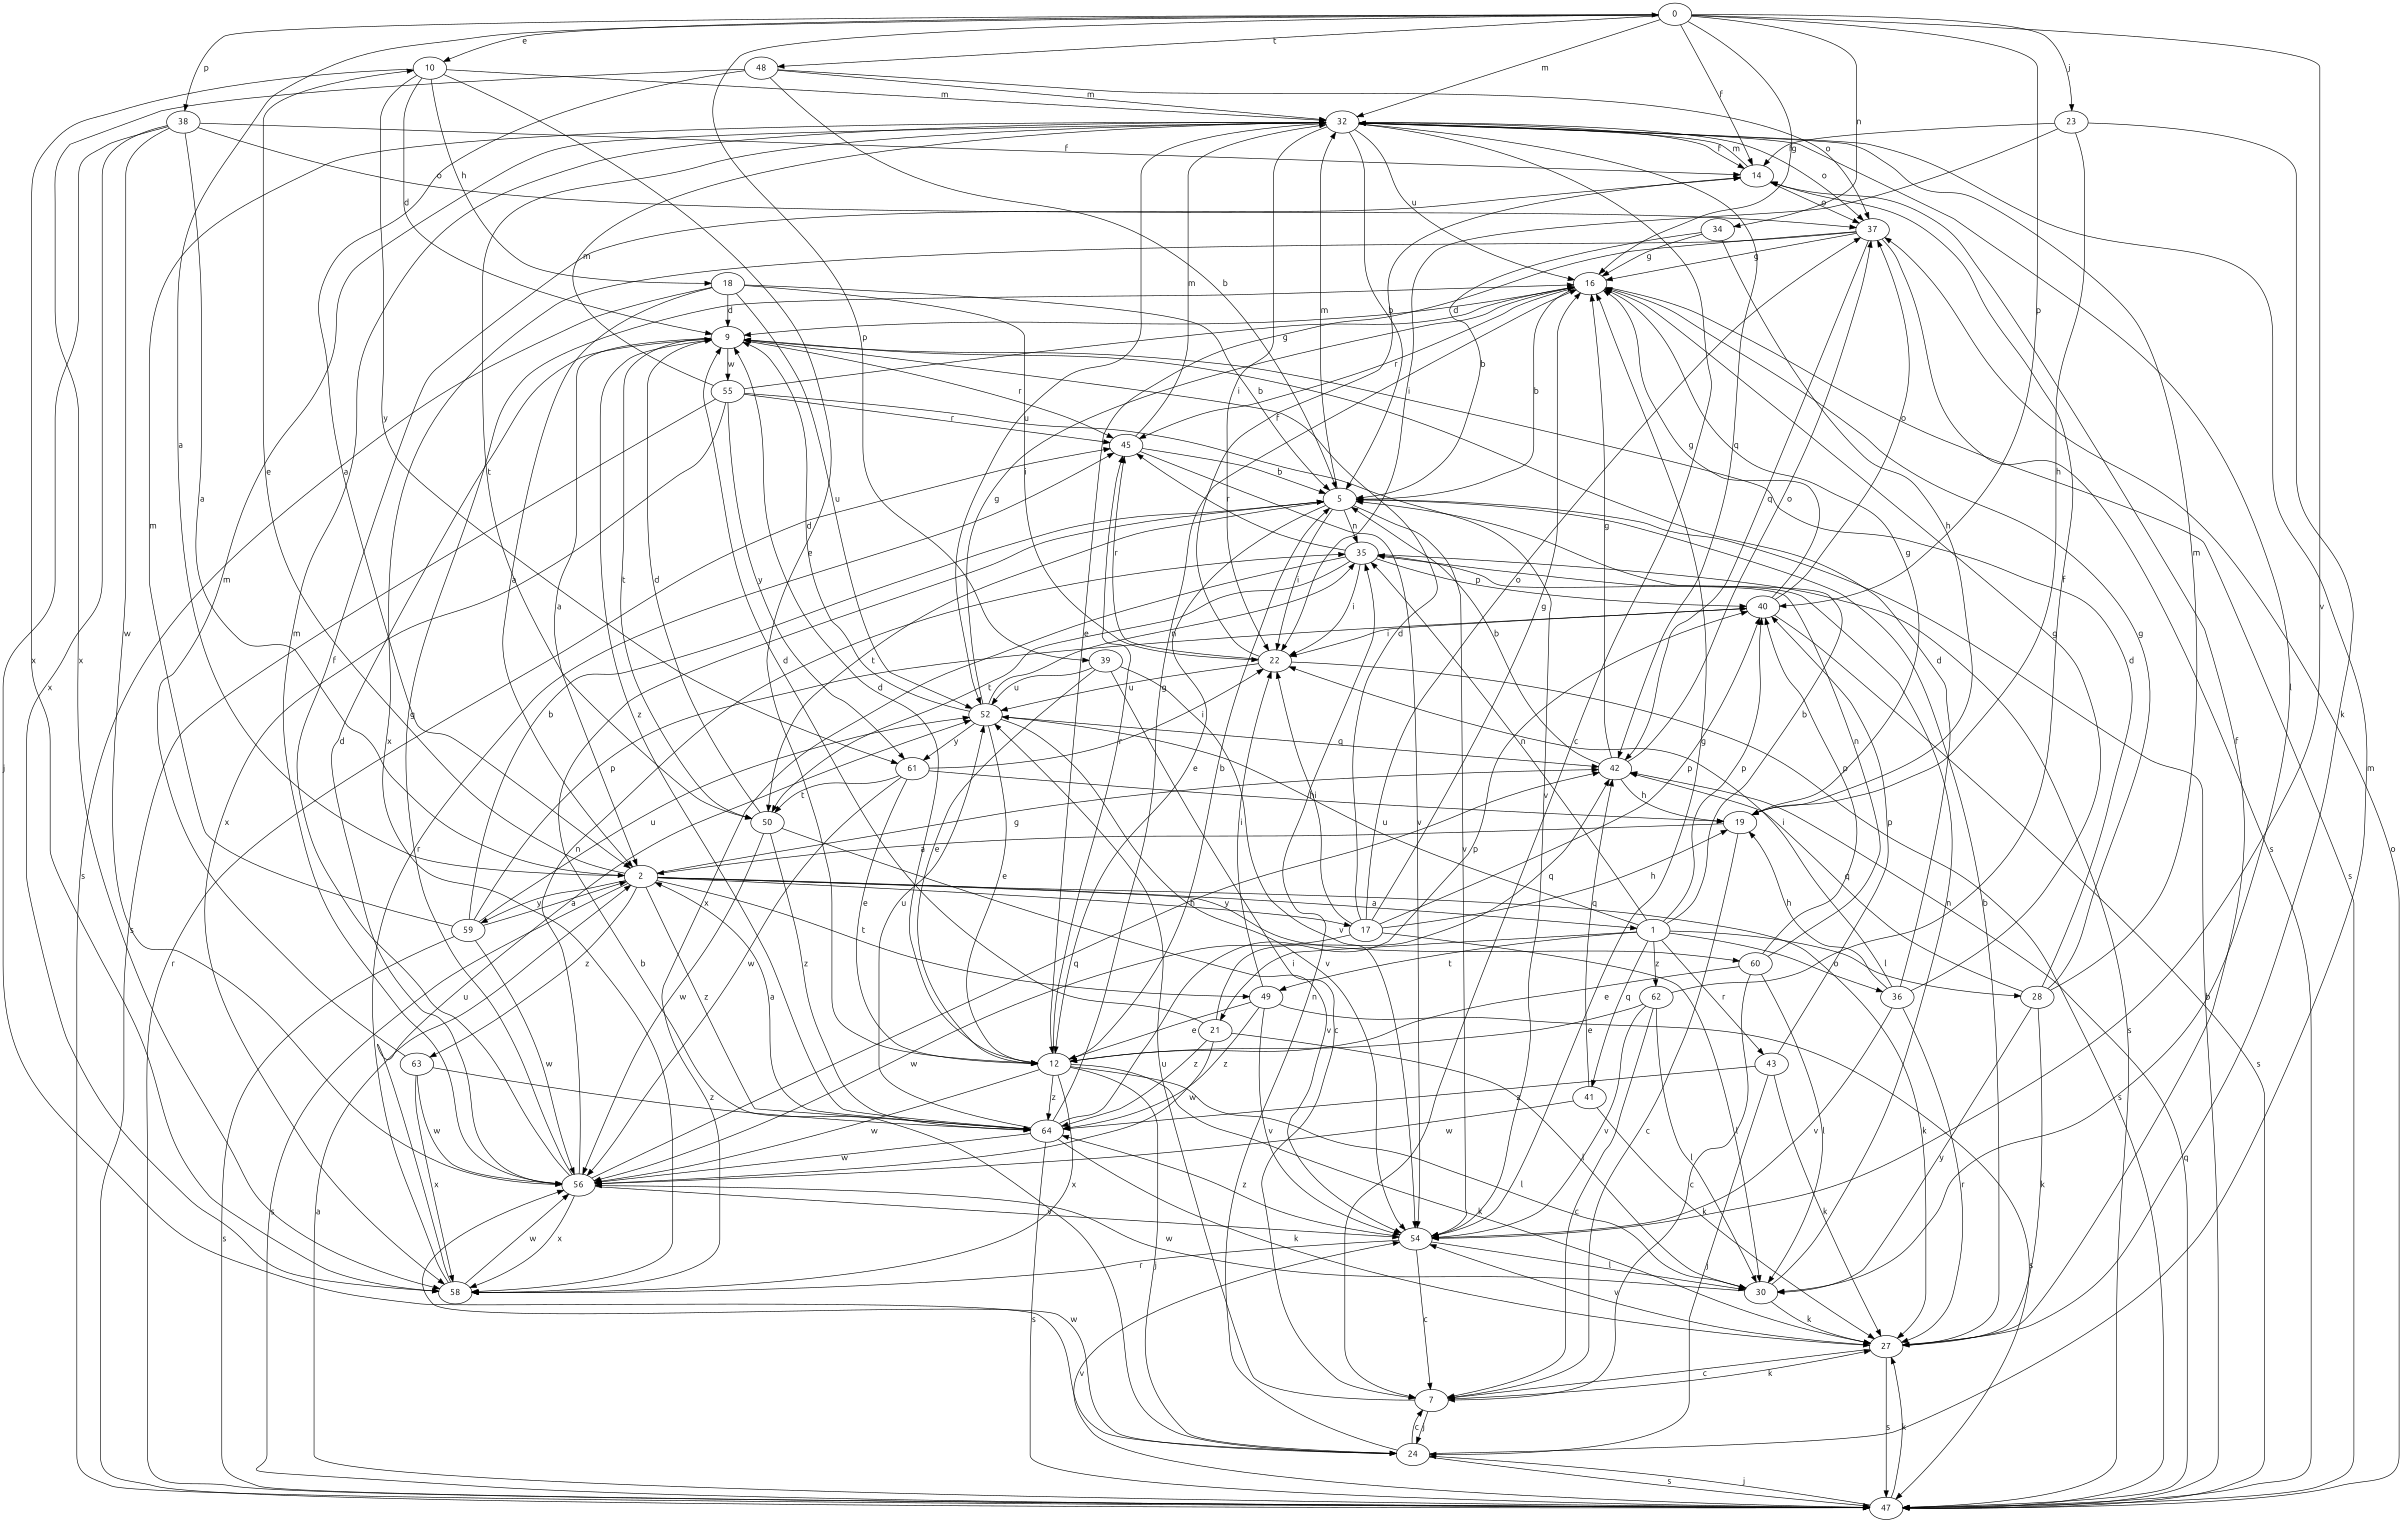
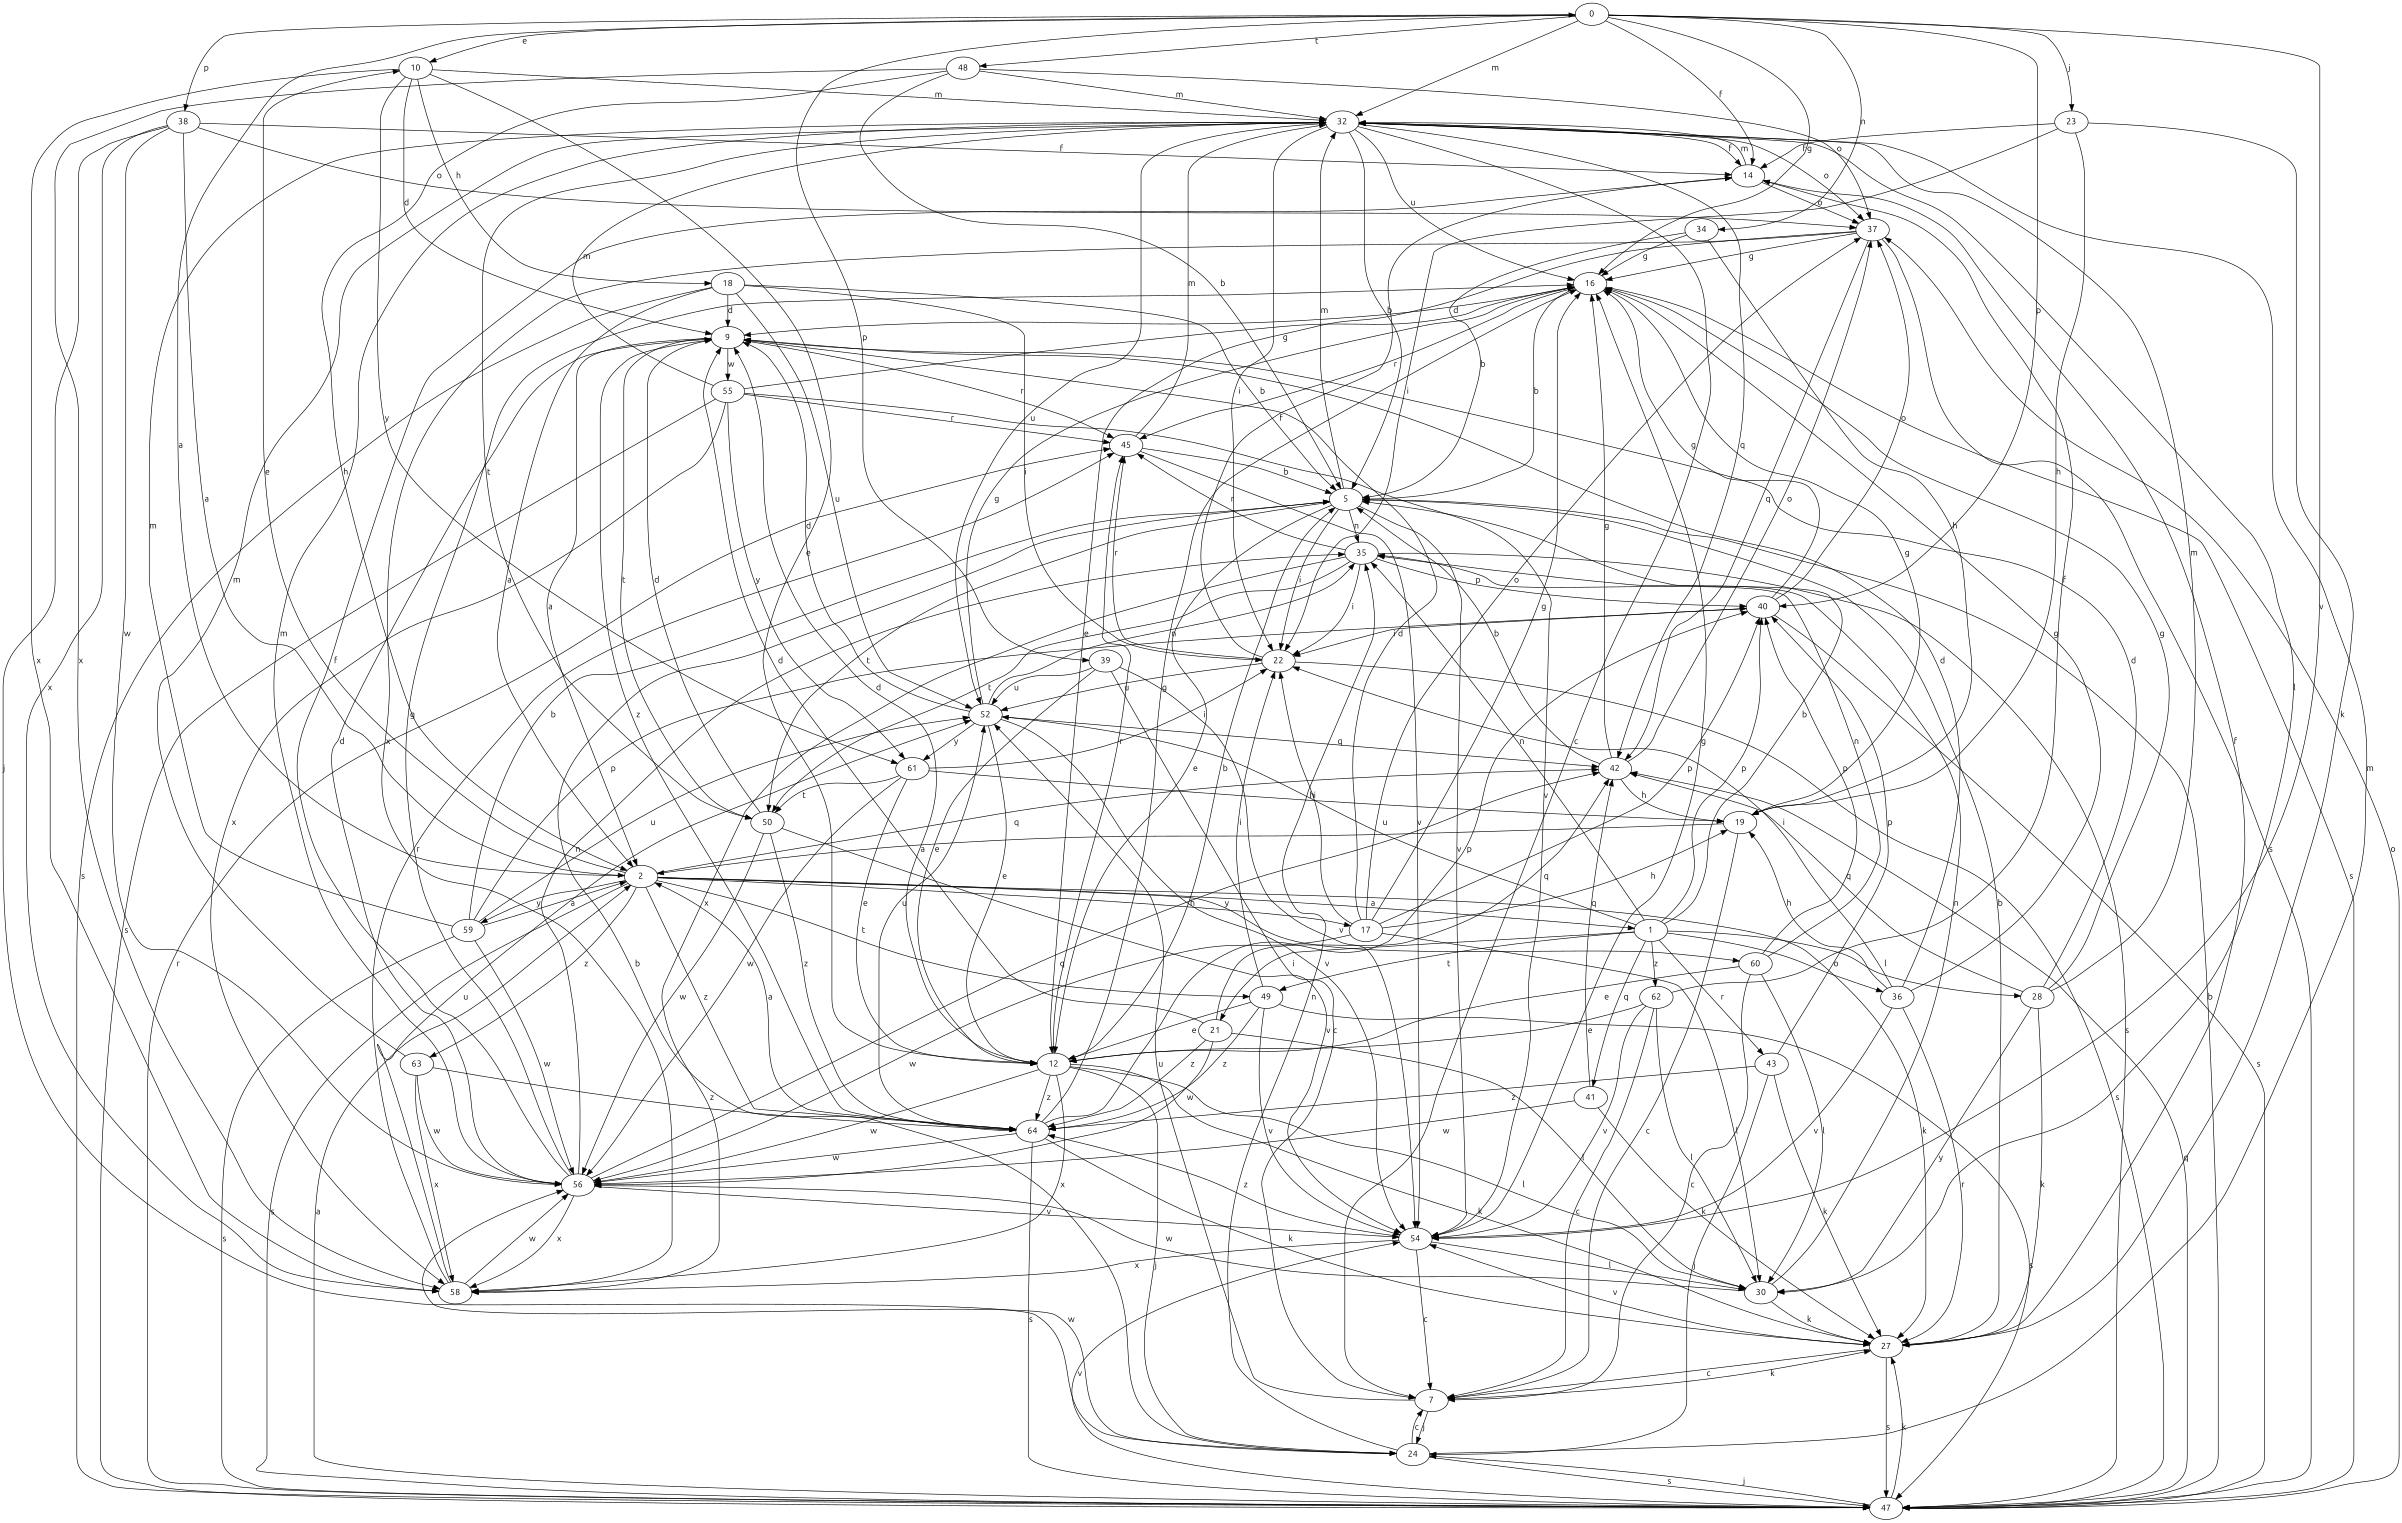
(346, 472) -> (346, 472)
(1017, 823) -> (1017, 823)
(1141, 1266) -> (1137, 1266)
